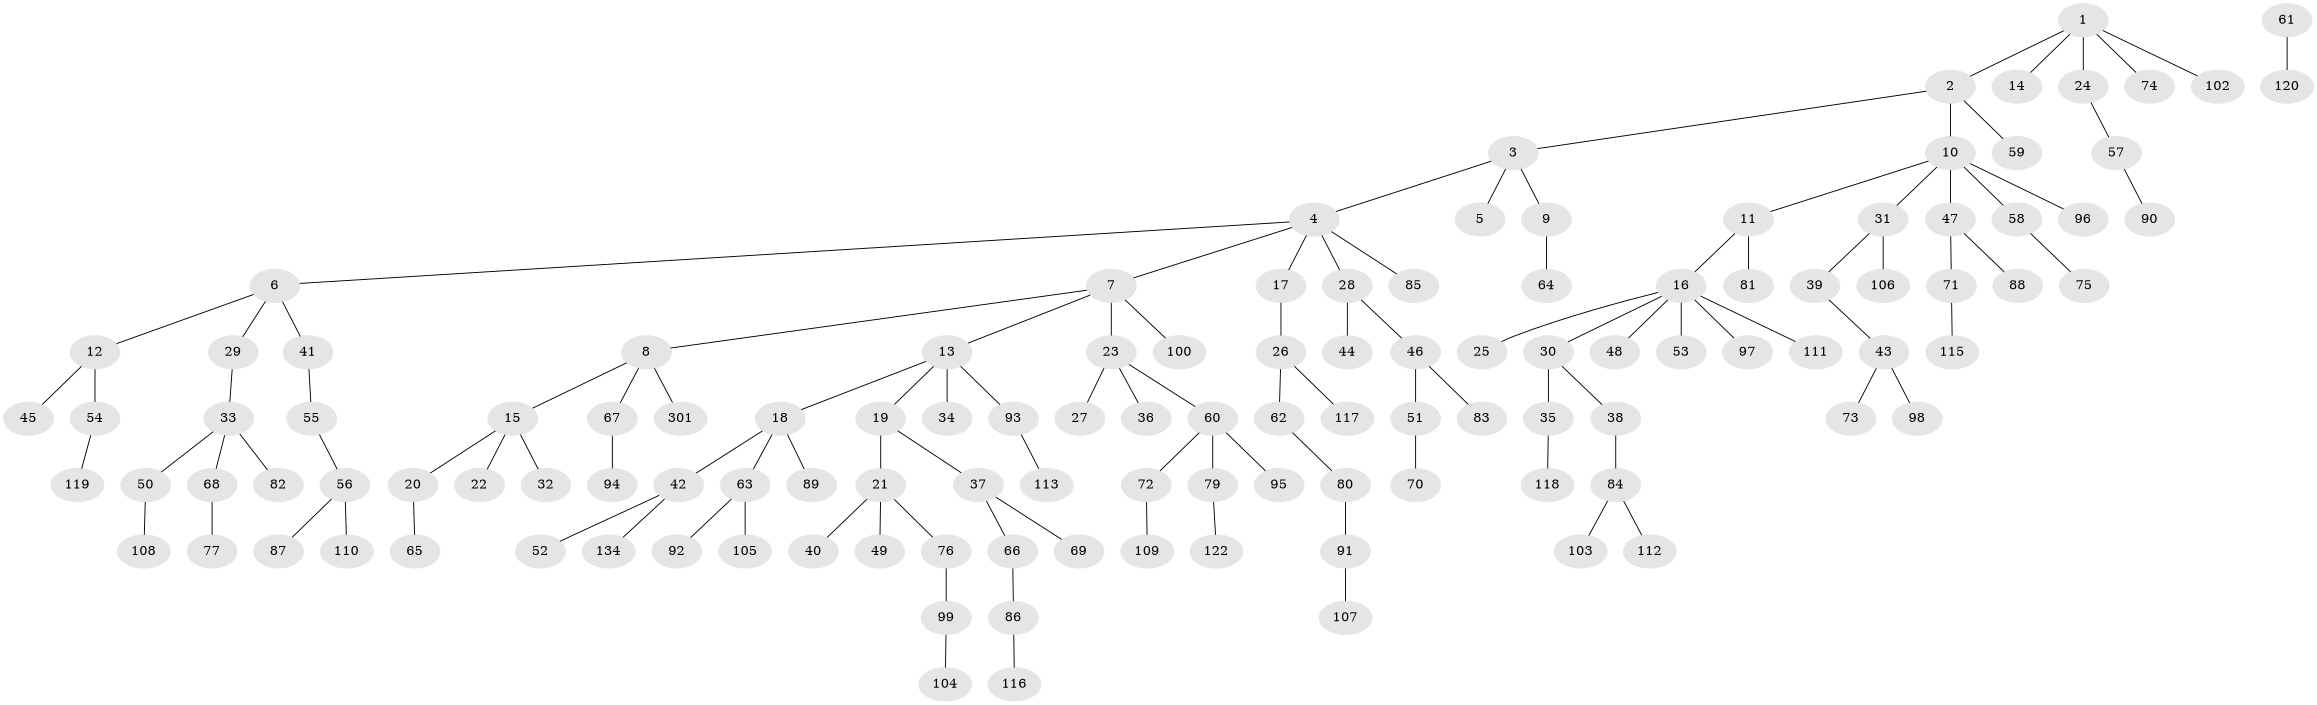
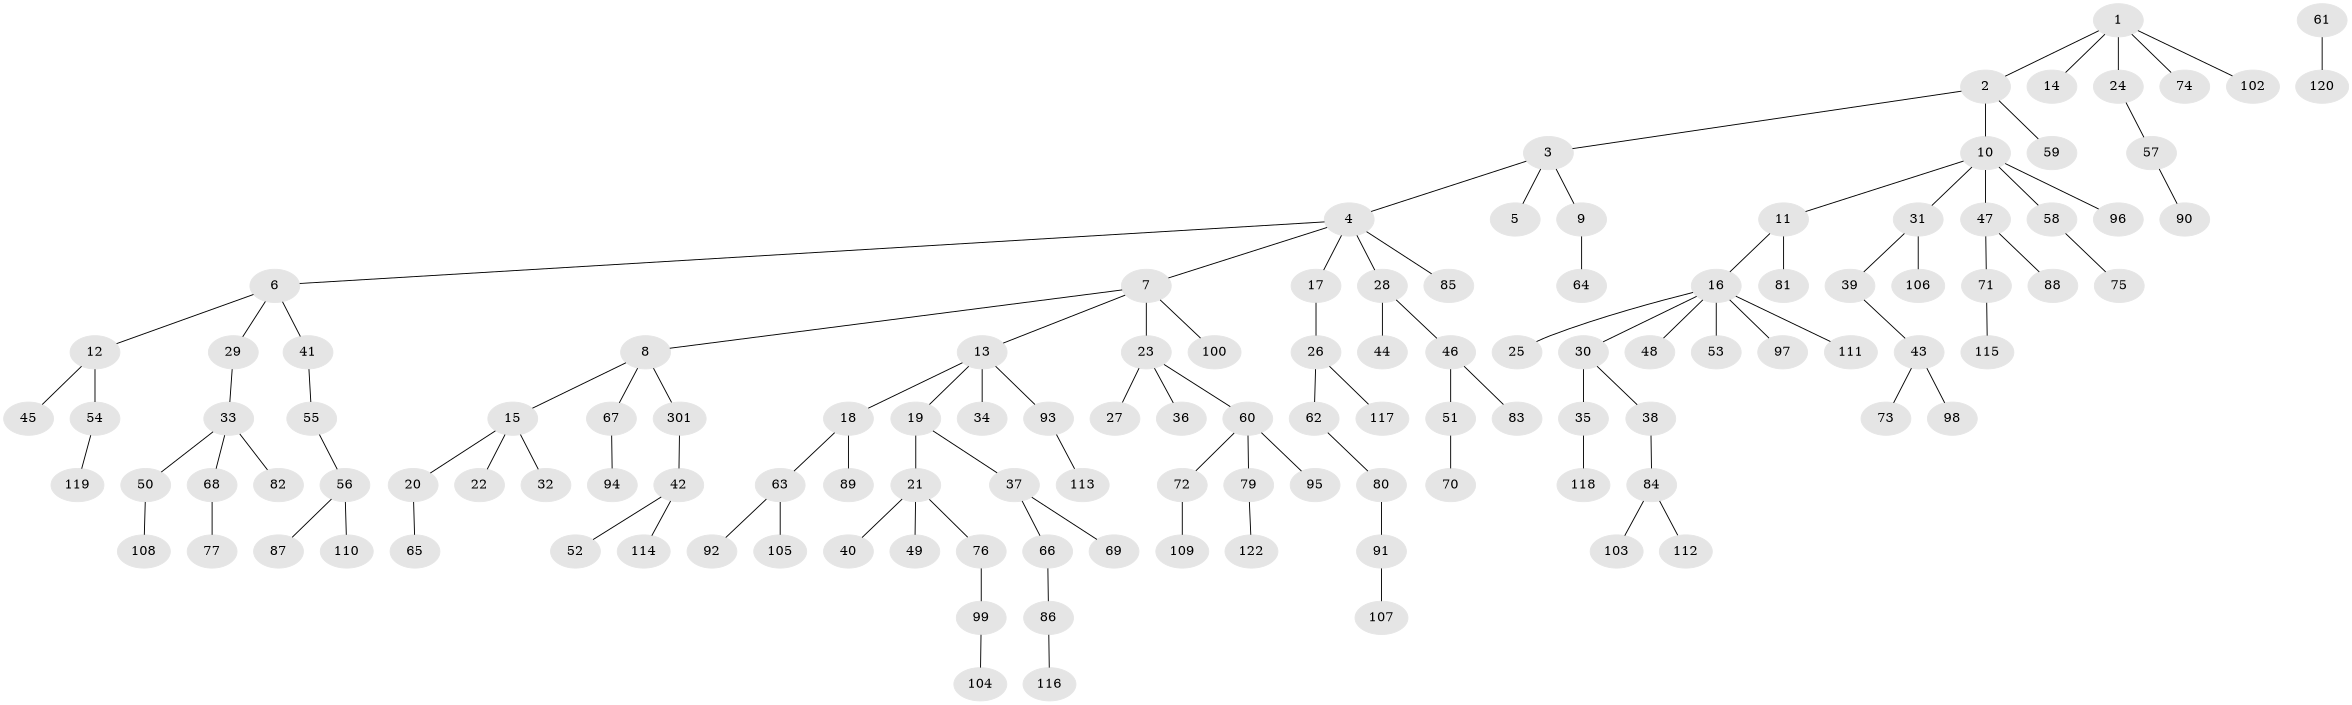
(729, 452) -> (679, 452)
(609, 551) -> (644, 551)
